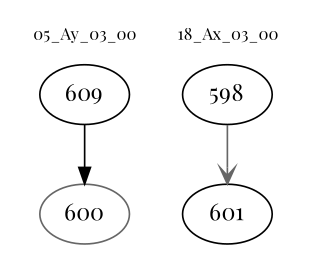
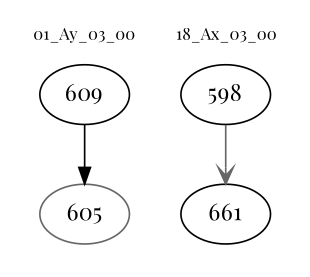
(85, 36) -> (85, 36)
(85, 214) -> (85, 214)
(227, 214) -> (226, 214)
